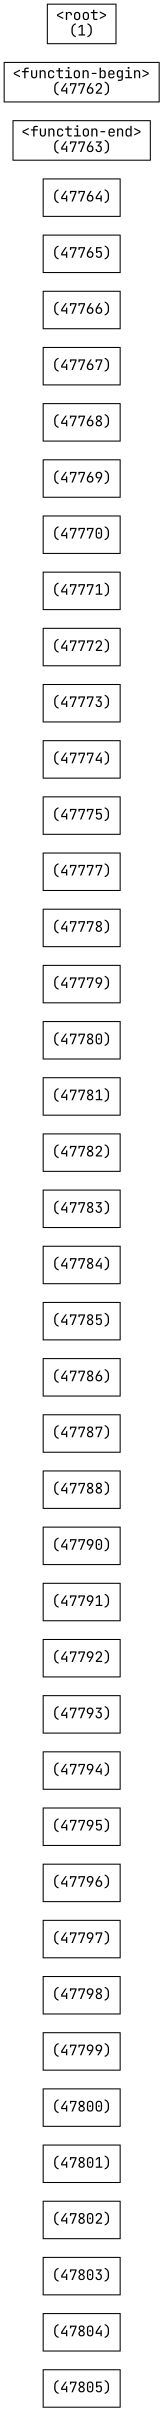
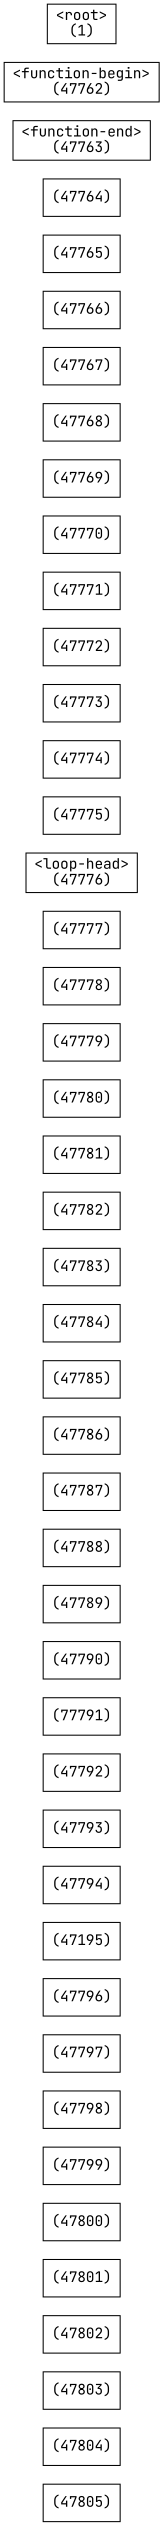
none -> (82, 873)
(82, 1602) -> (82, 1716)
none -> (82, 1604)
(82, 1827) -> (82, 1941)
